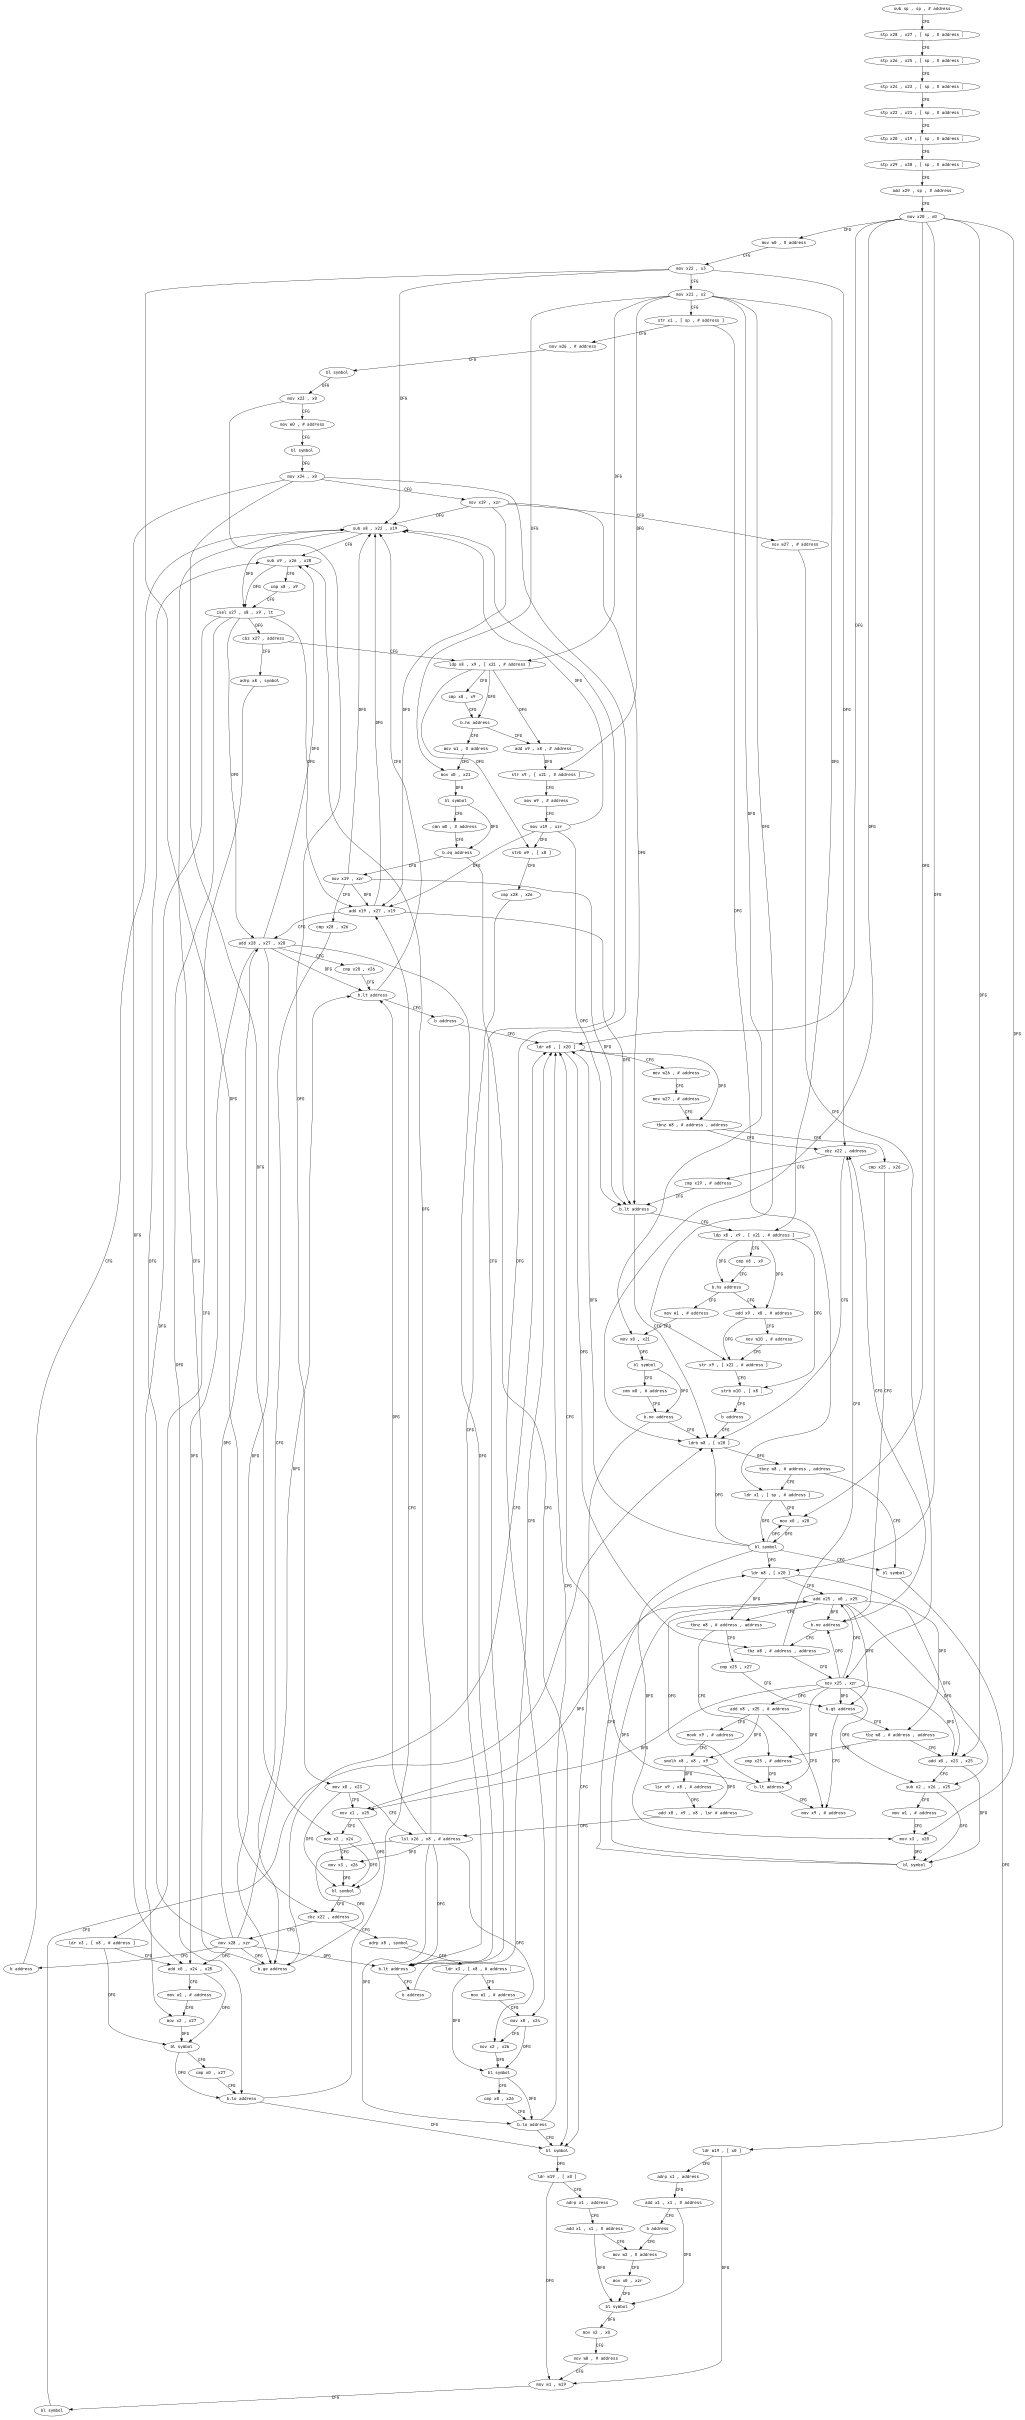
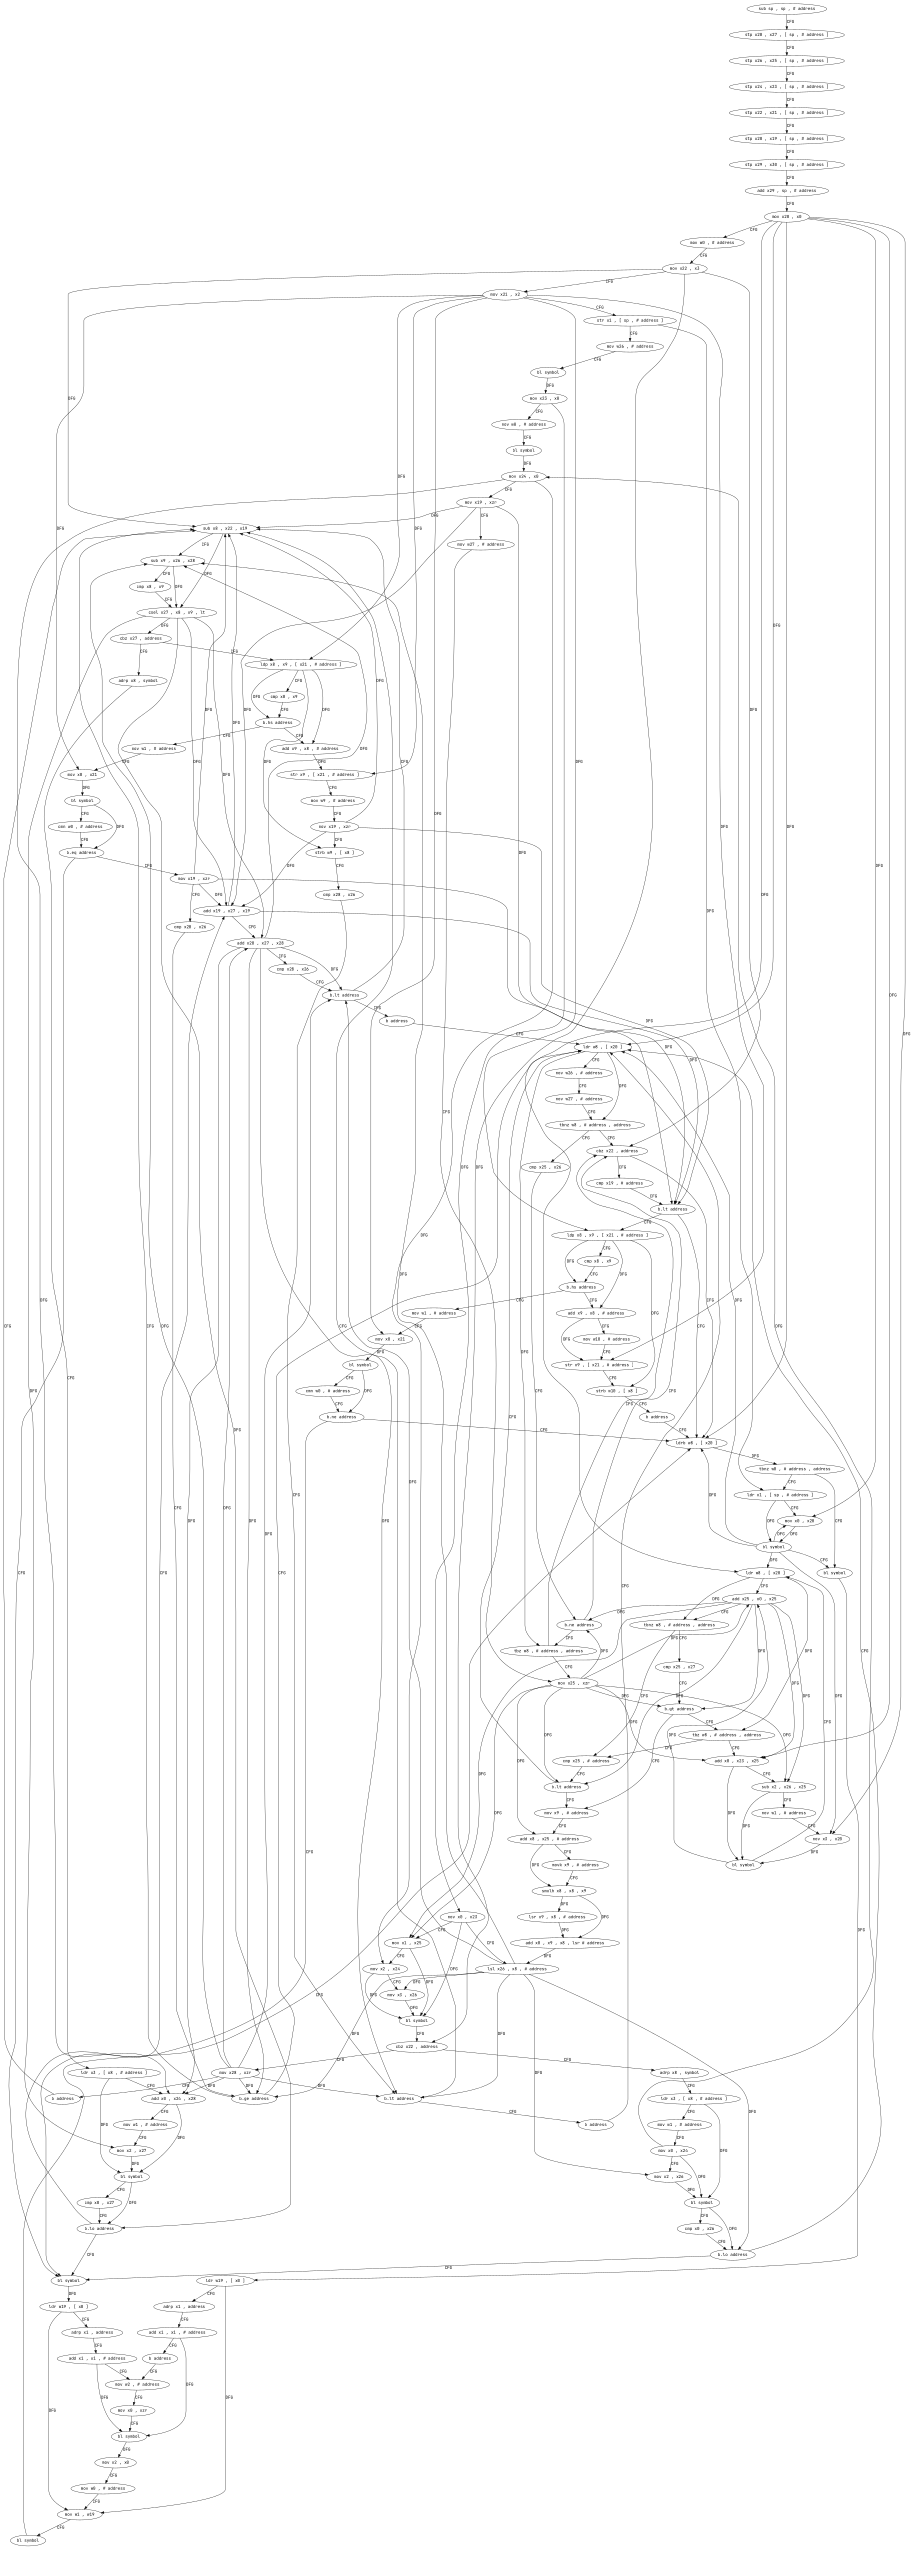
(519, 1105) -> (774, 1320)
(802, 1752) -> (559, 1825)
